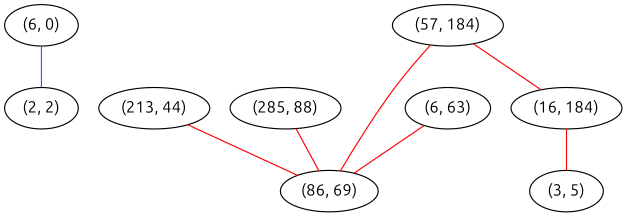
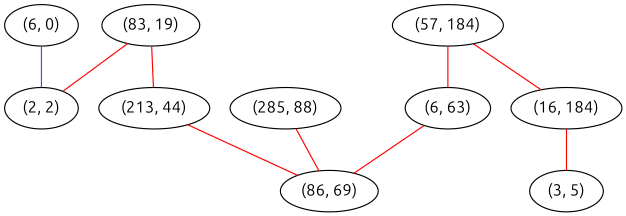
none -> (151, 25)
(382, 106) -> (448, 67)
